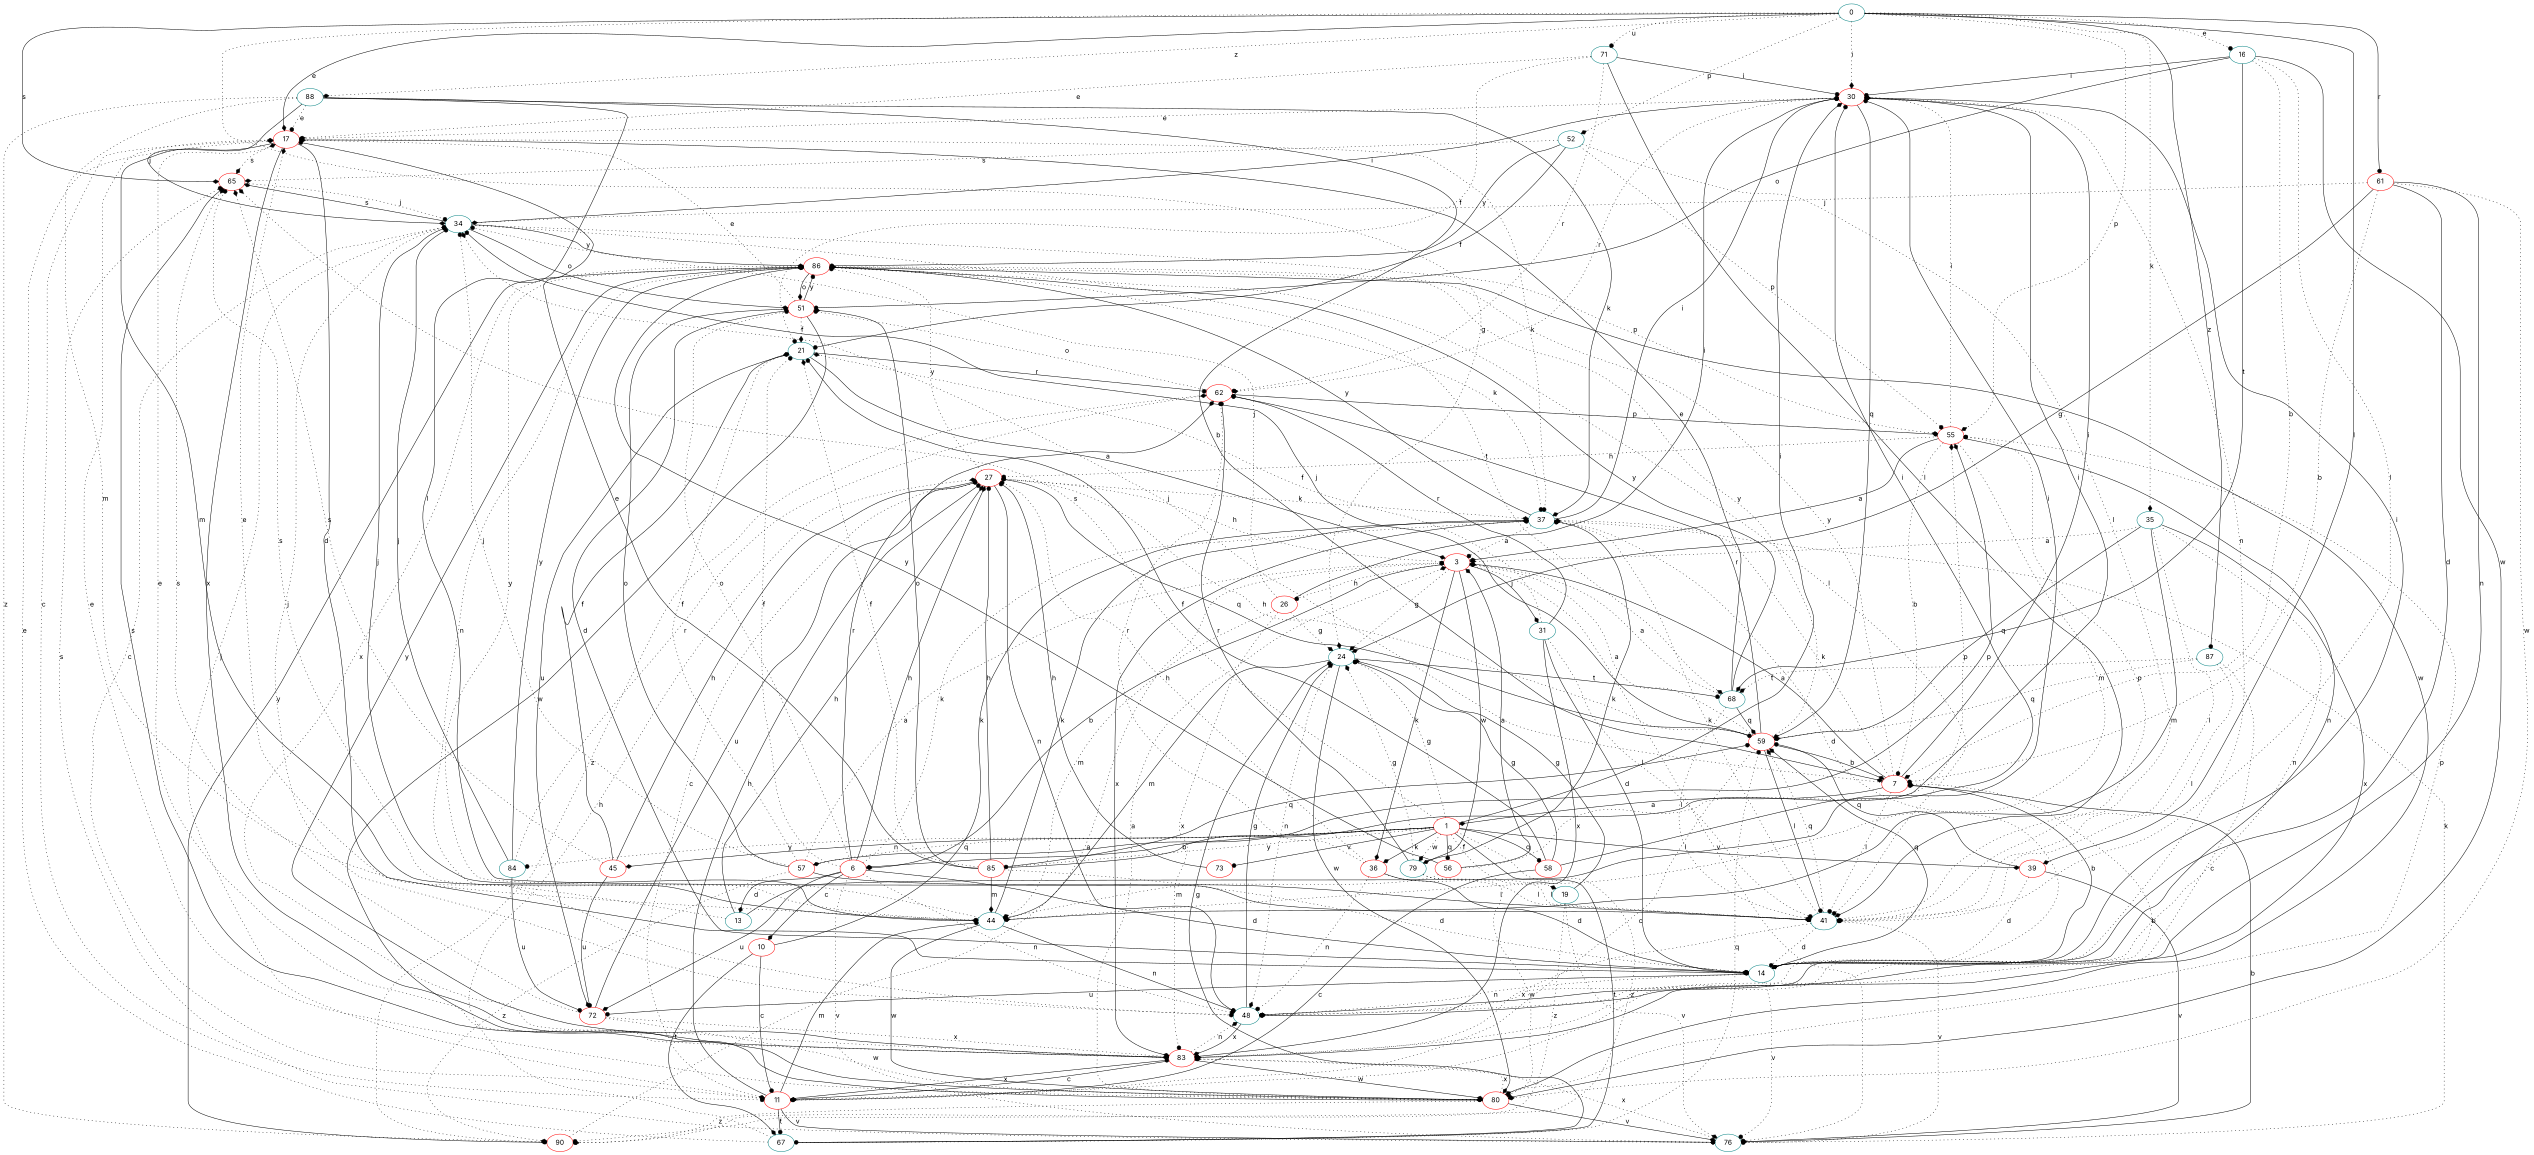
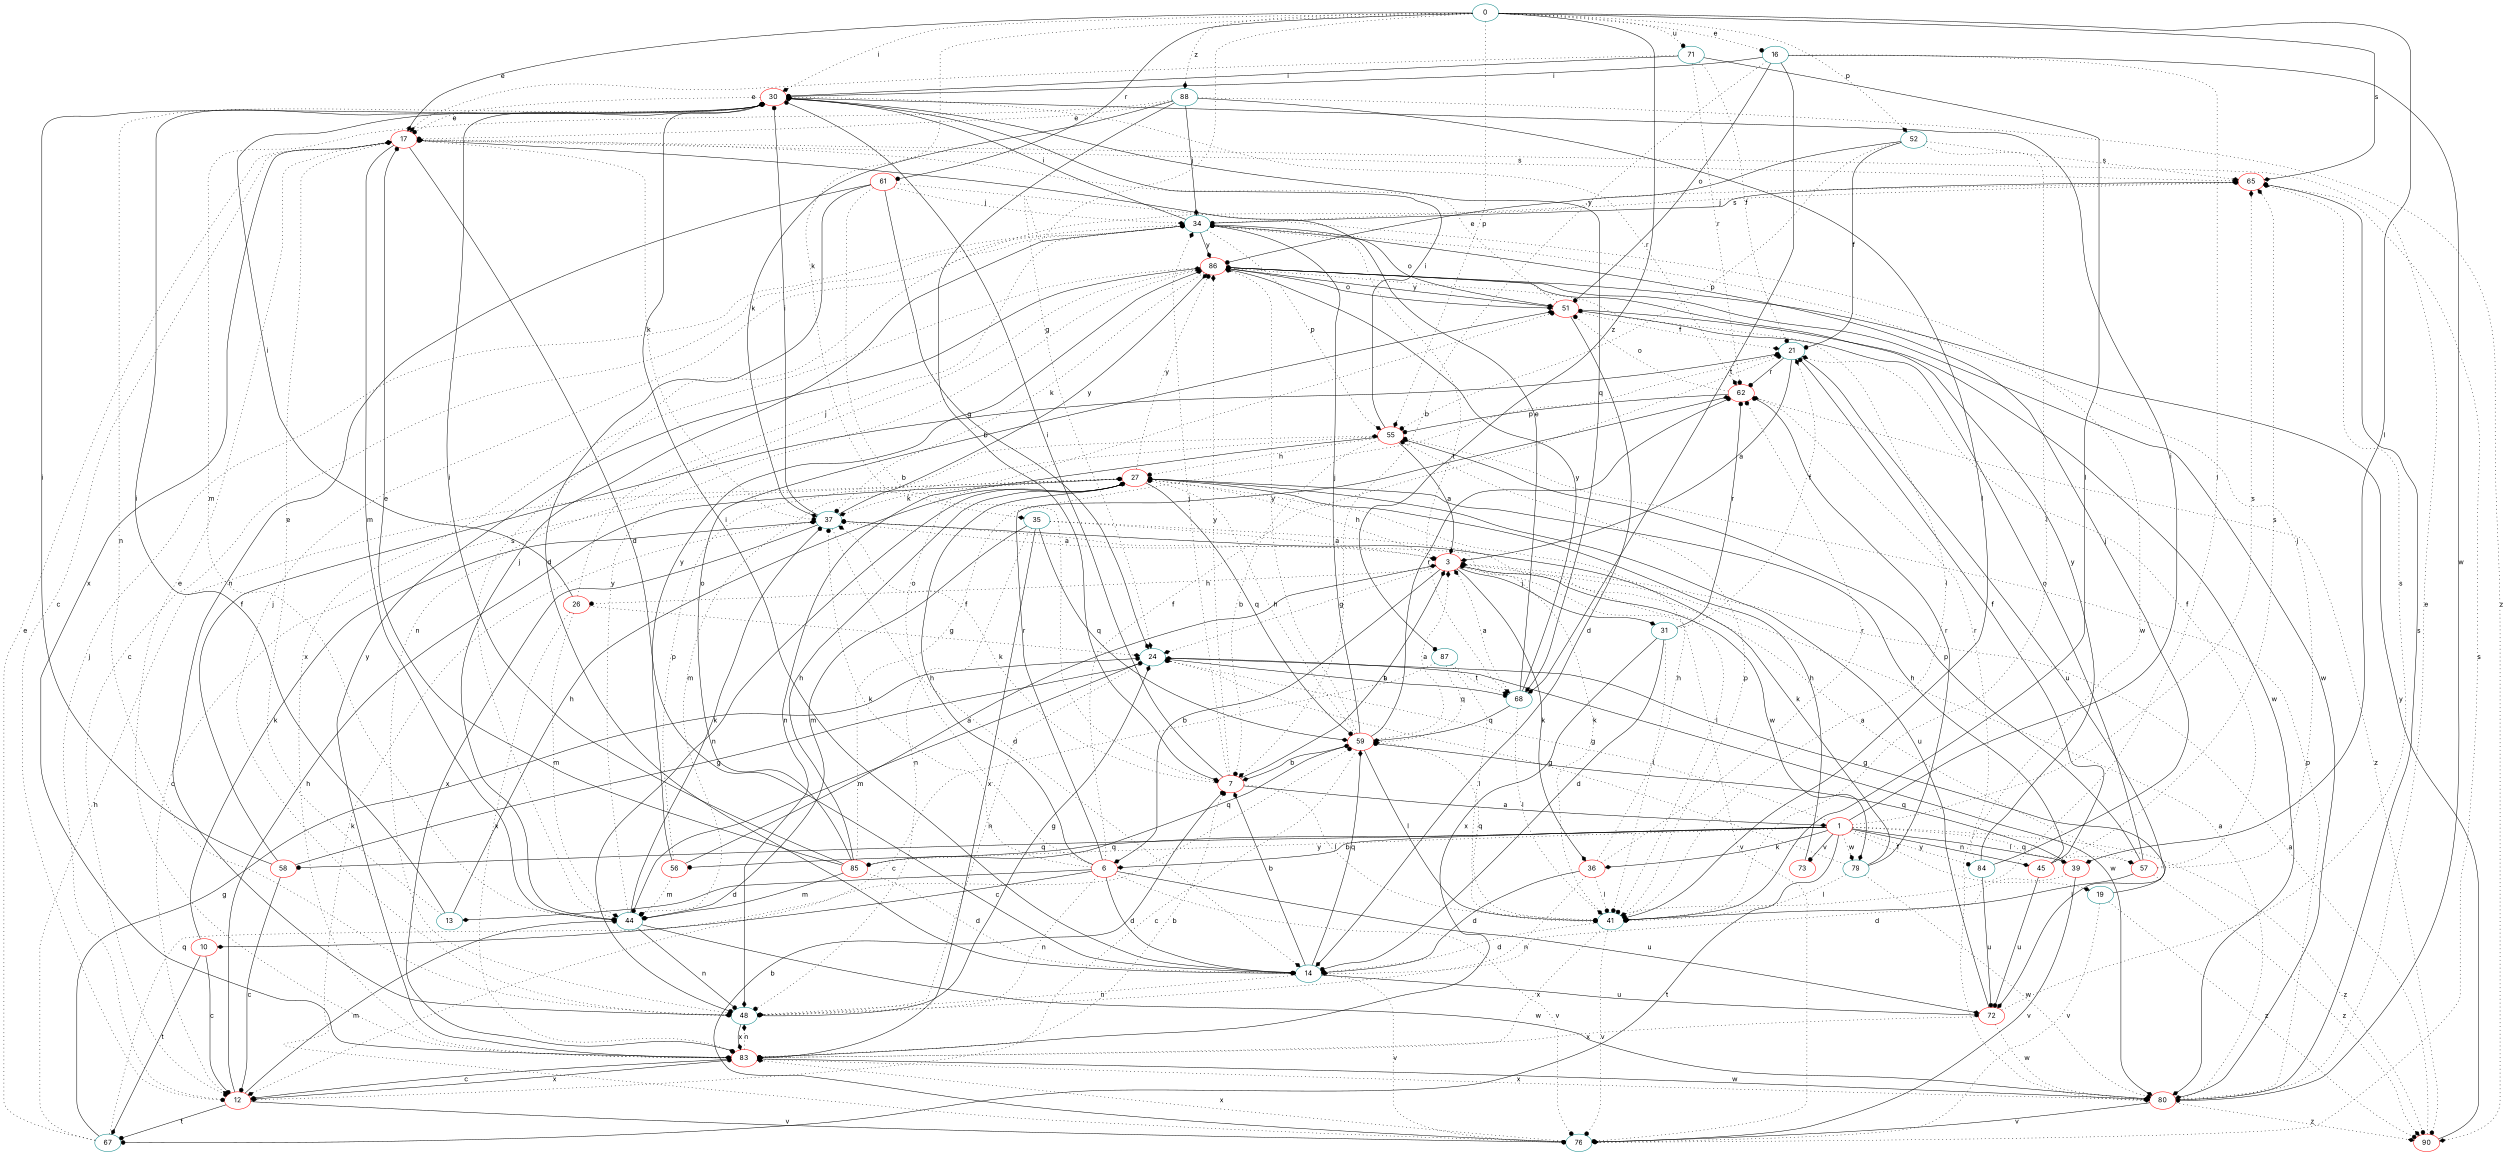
(1951, 232) -> (1124, 180)
(1869, 434) -> (1463, 200)
(777, 1101) -> (238, 1101)
